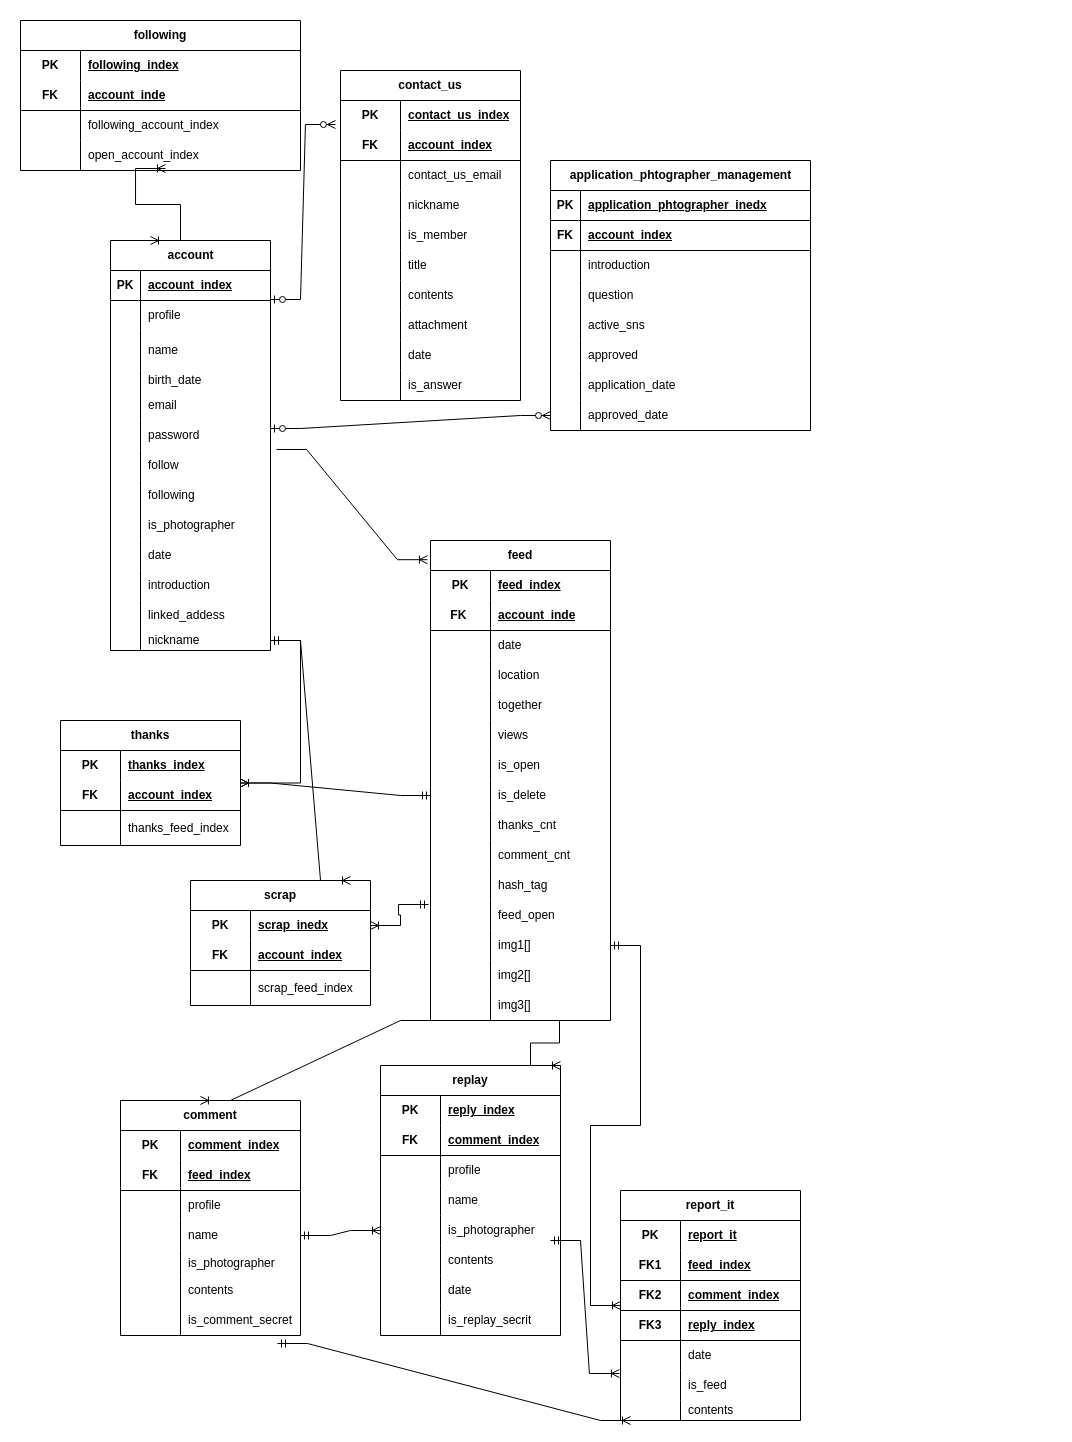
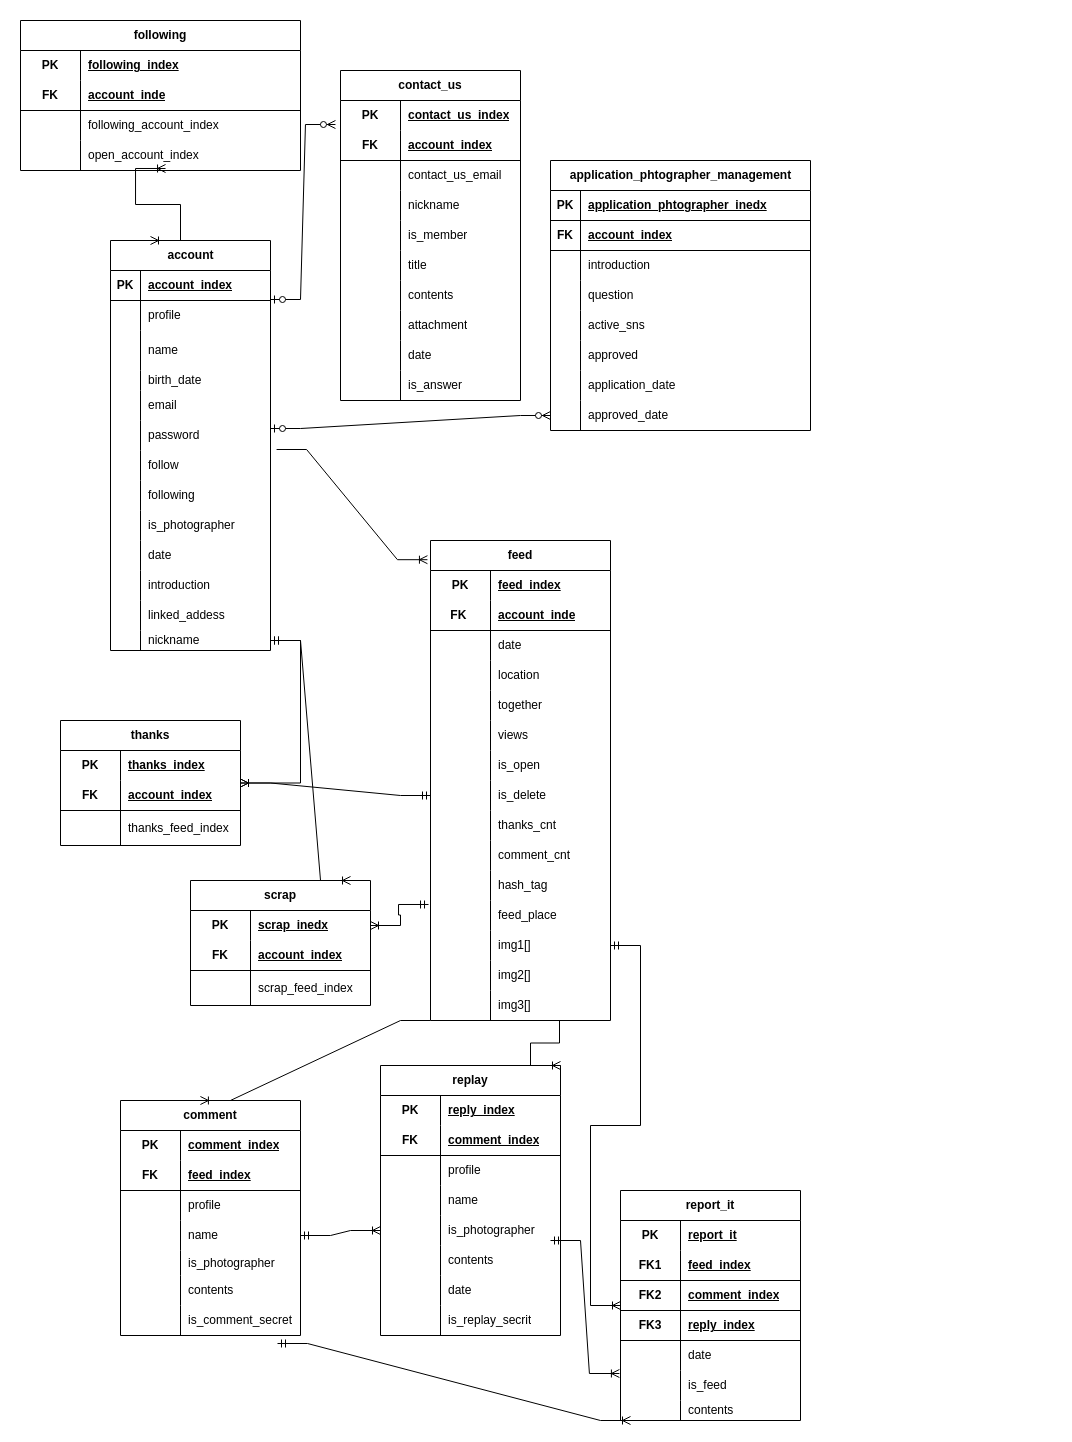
(529, 916) -> (531, 916)
